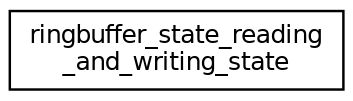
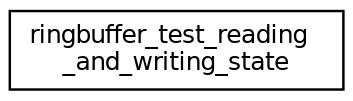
(177, 50) -> (177, 50)
